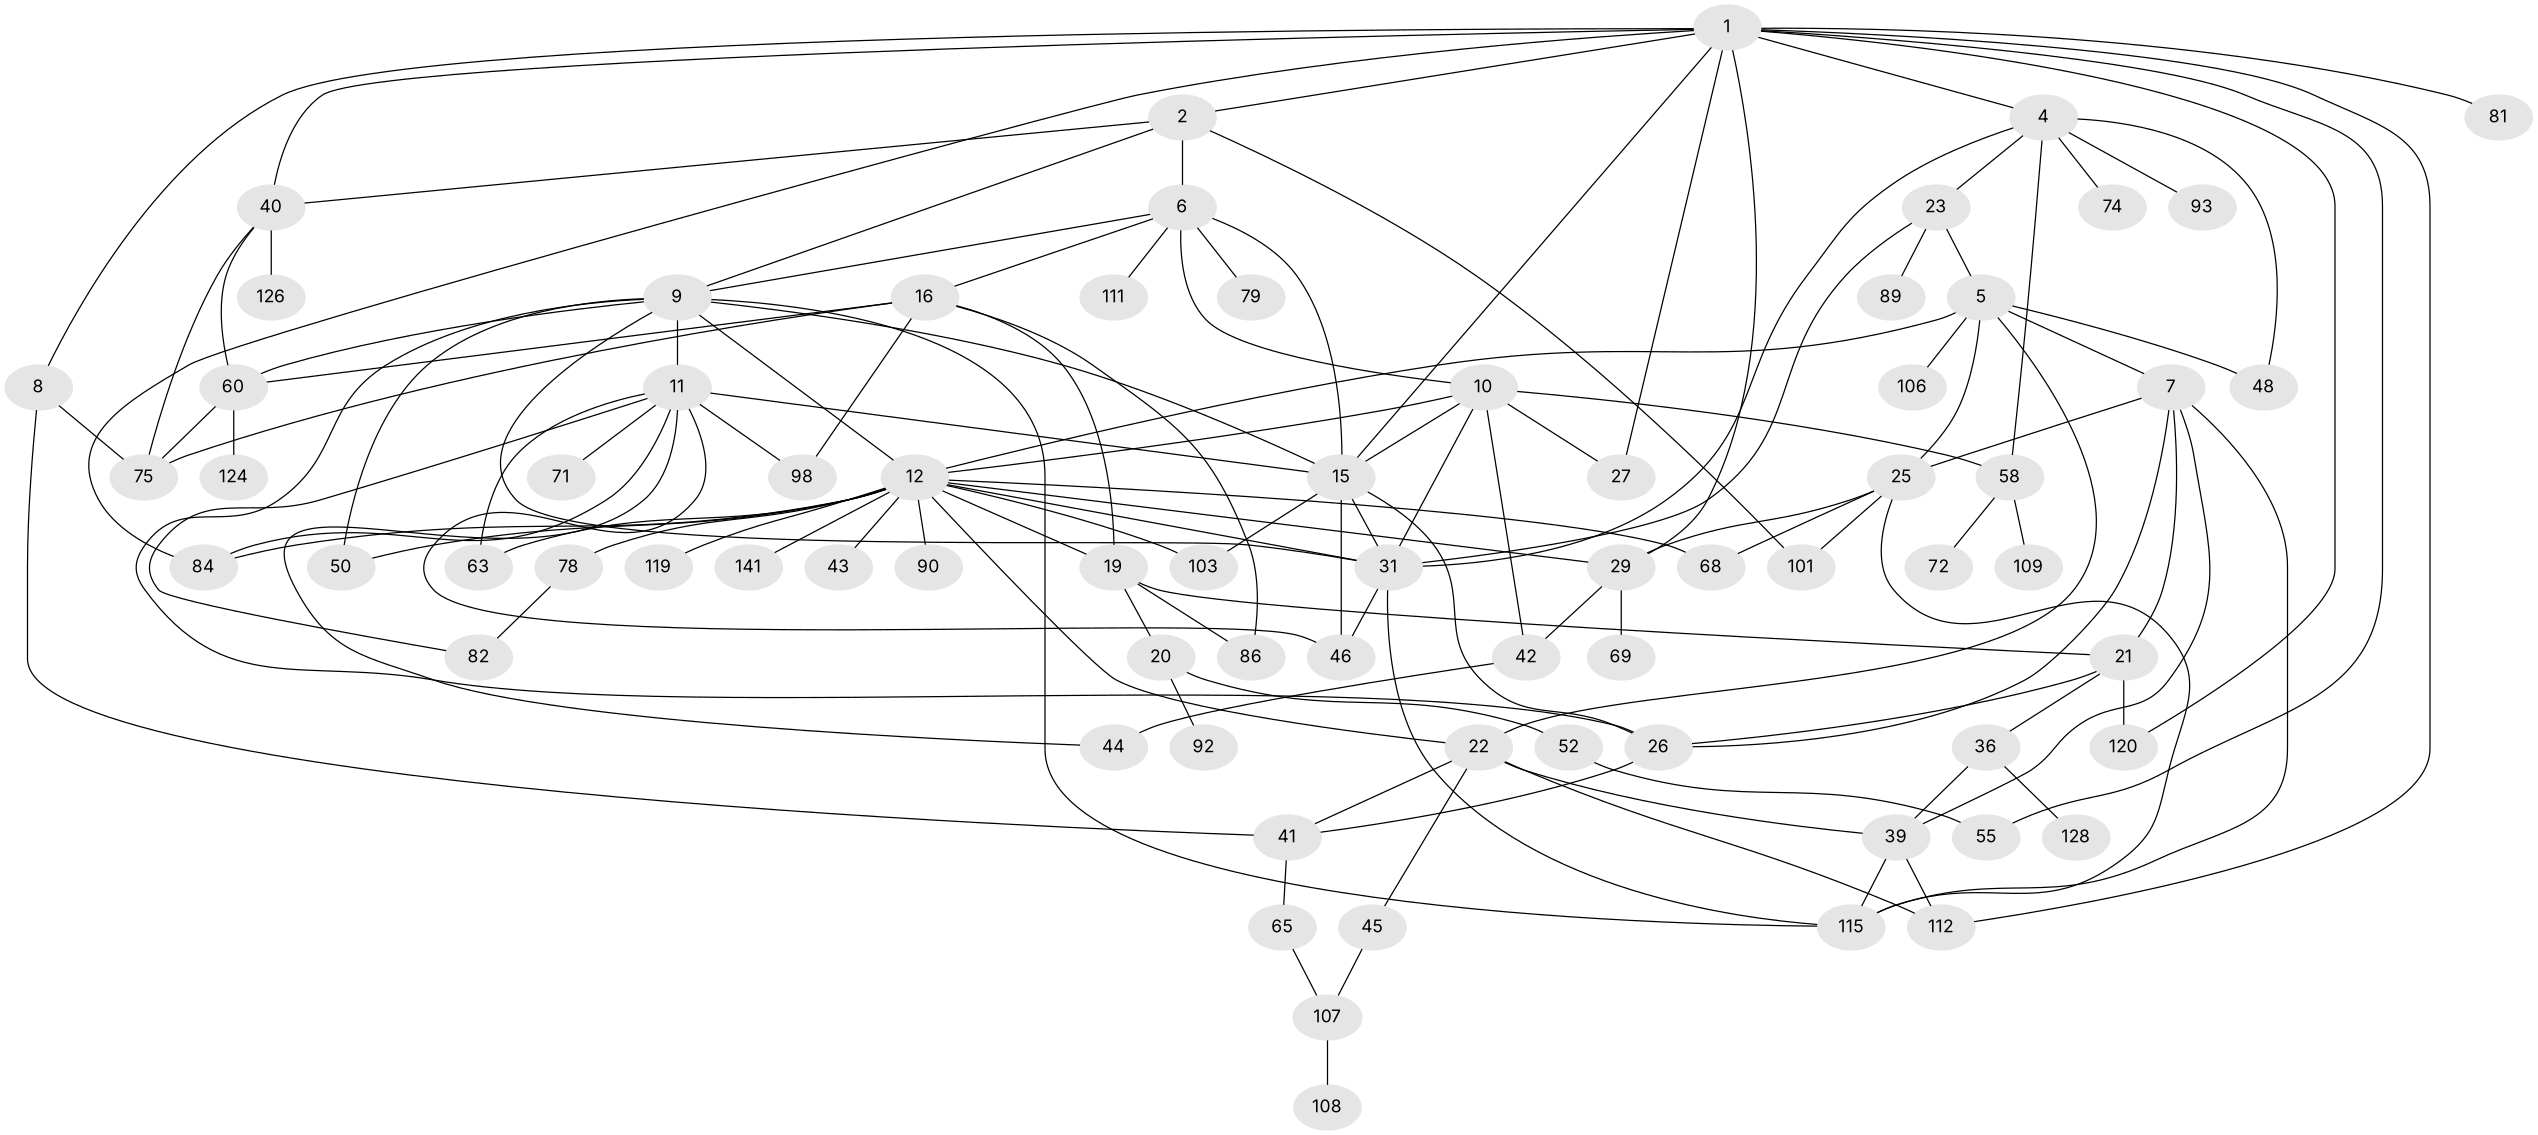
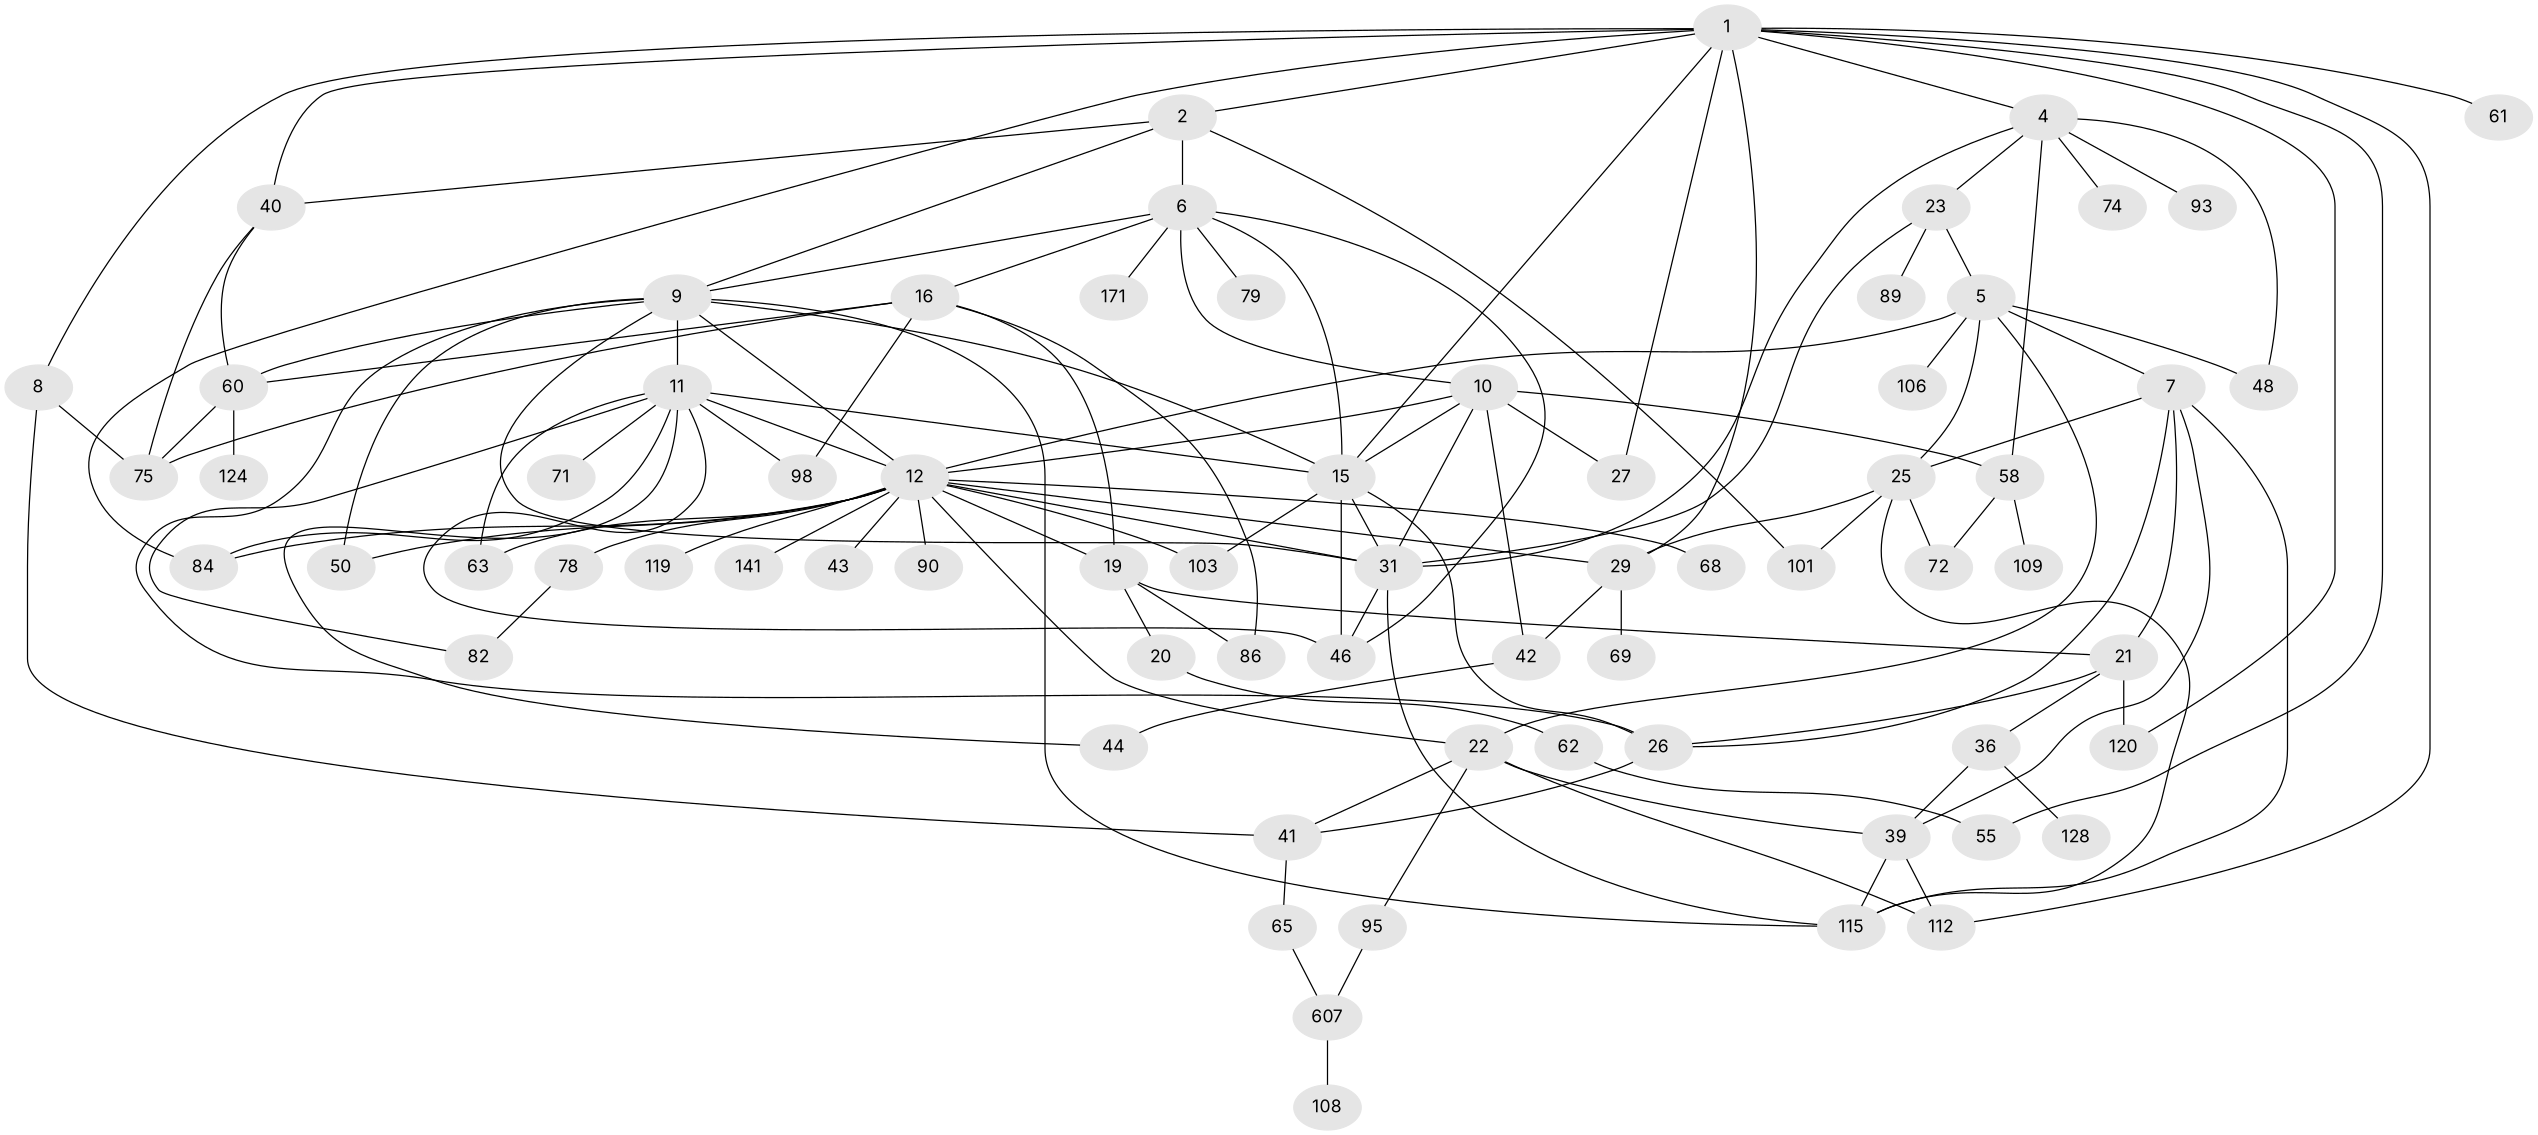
(2499, 118) -> (2499, 118)
(271, 298) -> none
(1114, 298) -> (1114, 298)
none -> (1515, 348)
none -> (796, 433)
(1806, 522) -> (1920, 523)
(1204, 748) -> none
(1569, 748) -> (1569, 748)
(1372, 928) -> (1372, 928)
(1328, 1018) -> (1328, 1018)
